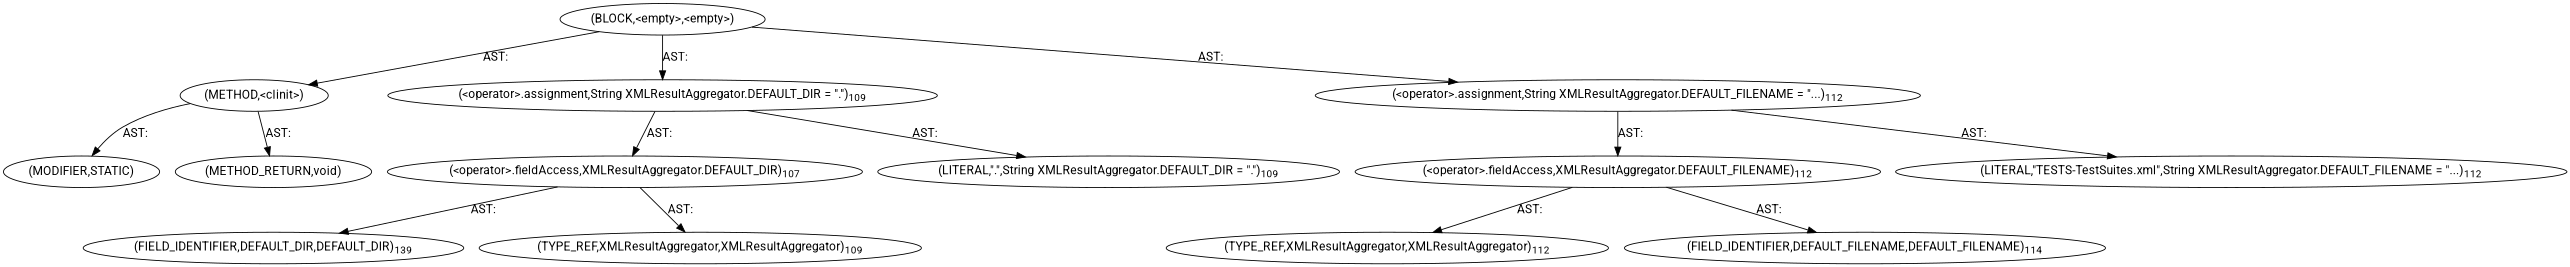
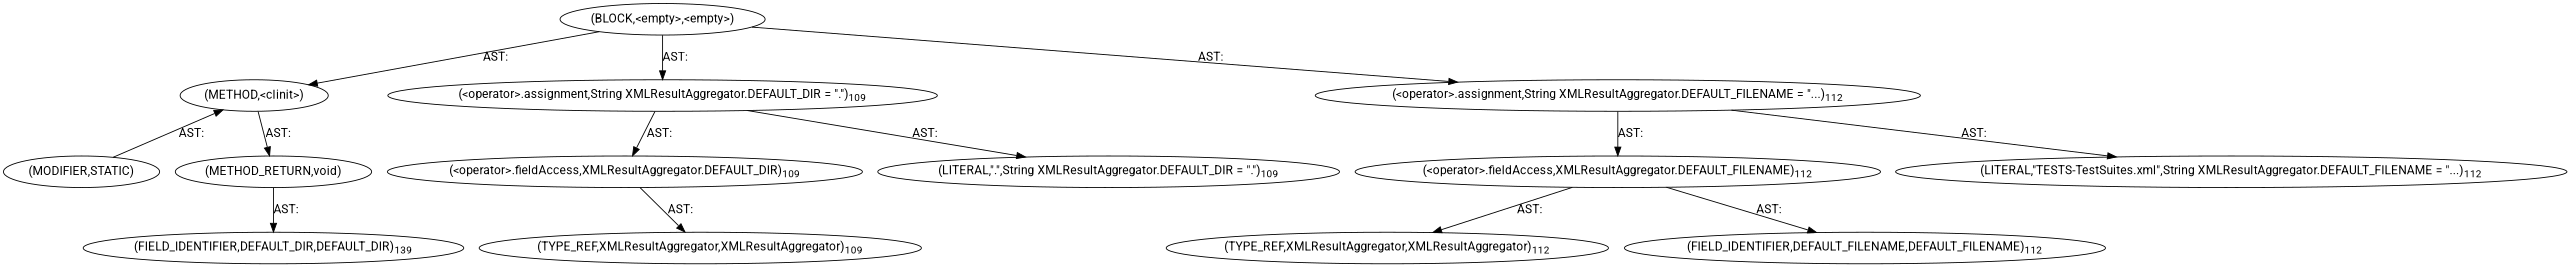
(140, 119) -> (164, 135)
(791, 170) -> (791, 170)
(453, 209) -> (273, 205)
(2034, 247) -> (2034, 247)
